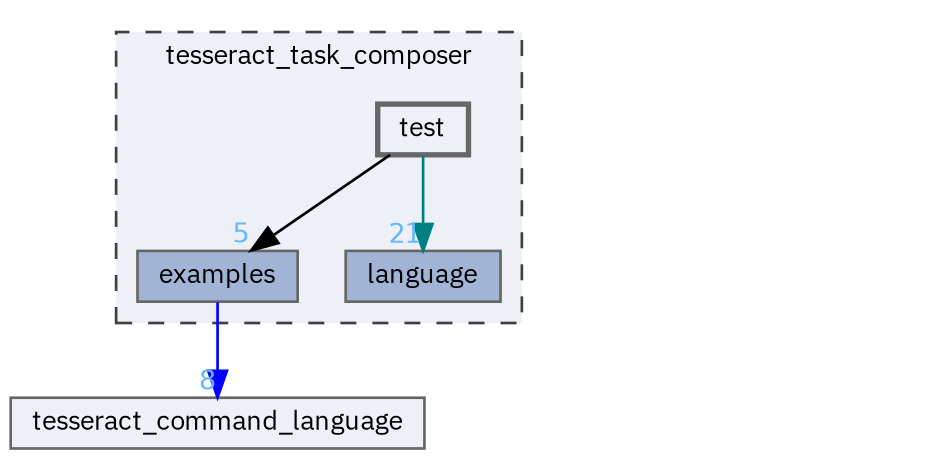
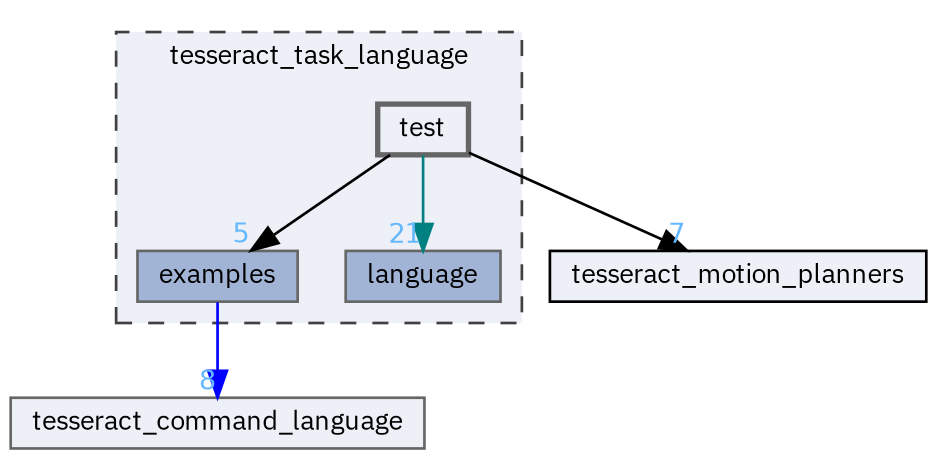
(319, 57) -> (319, 57)
none -> (738, 276)
